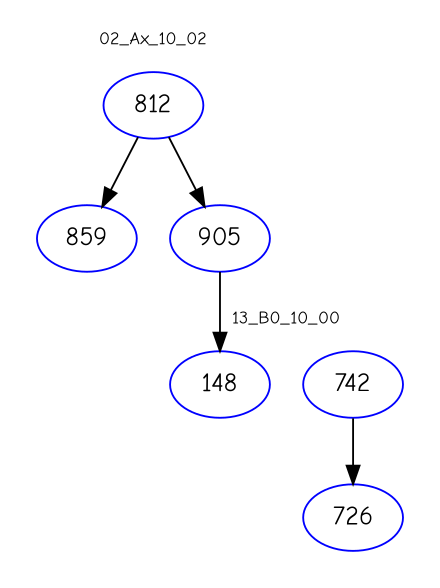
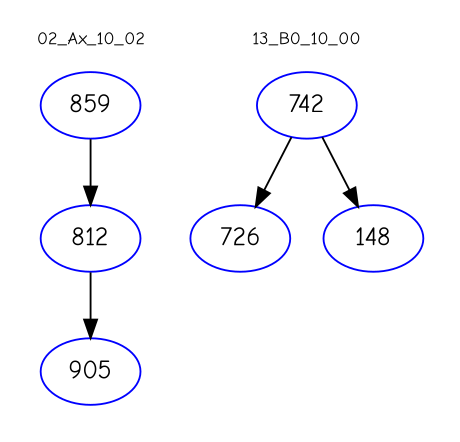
(124, 164) -> (91, 163)
(220, 313) -> (336, 164)
